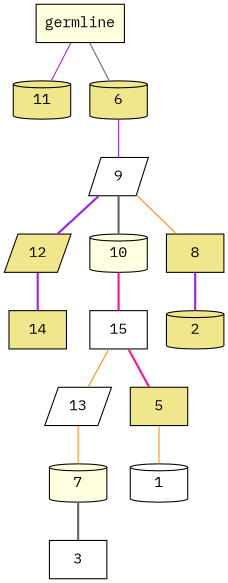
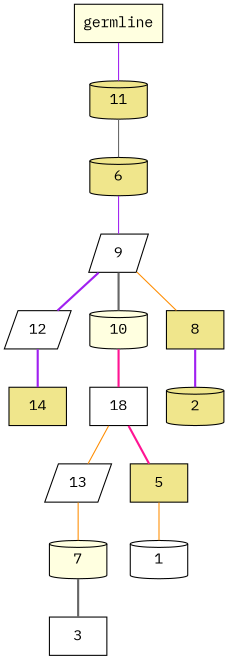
(99, 62) -> (119, 138)
(38, 253) -> (38, 330)
(119, 330) -> (119, 406)
